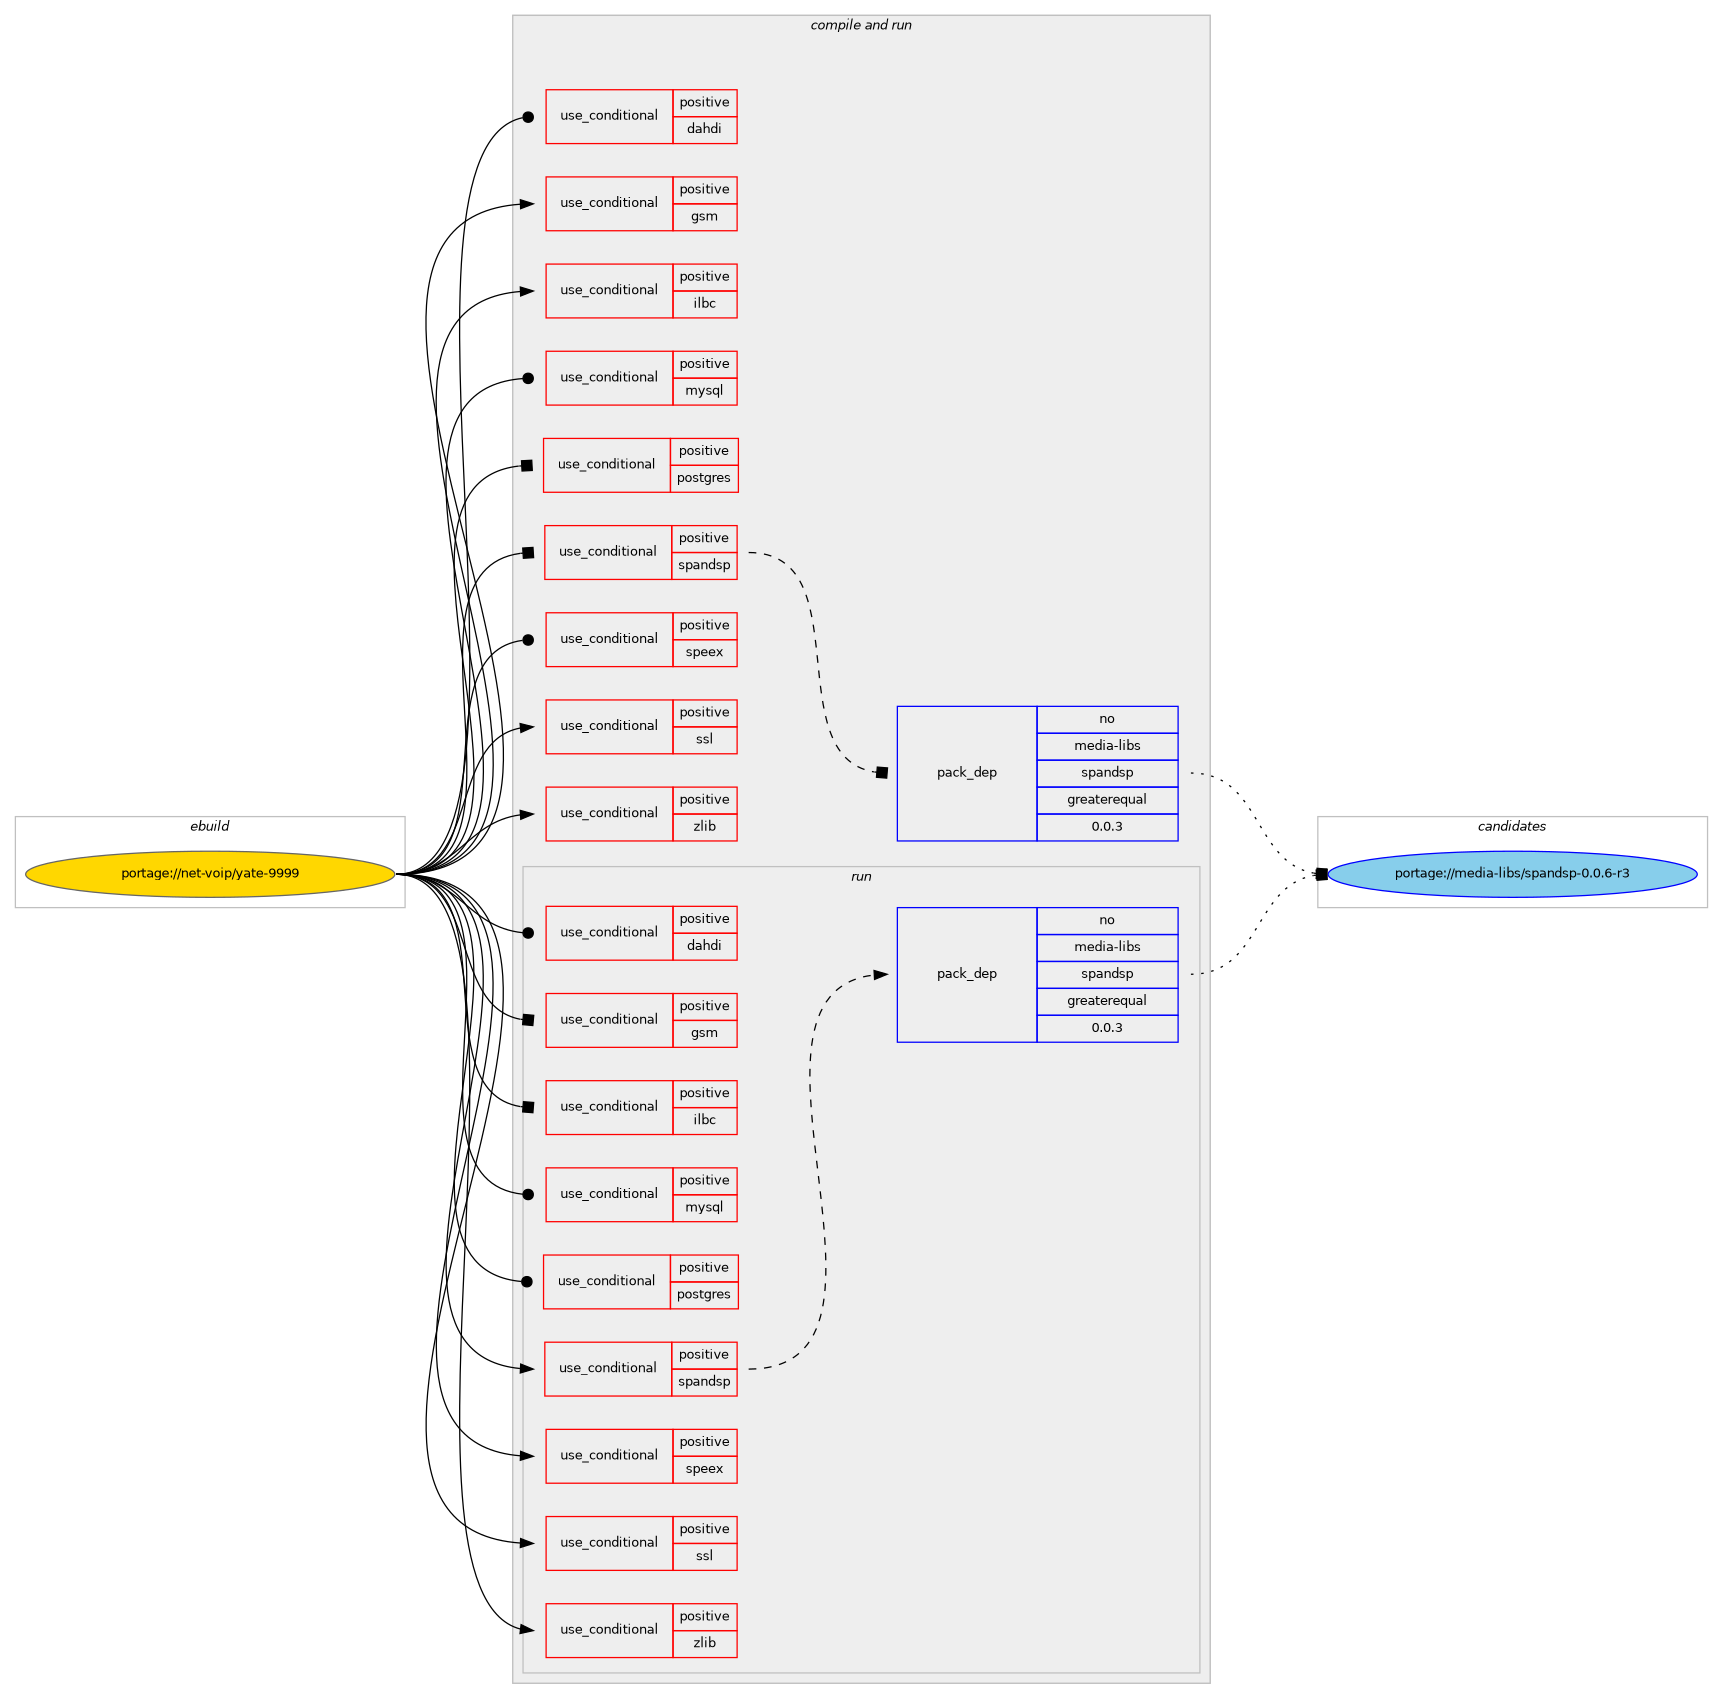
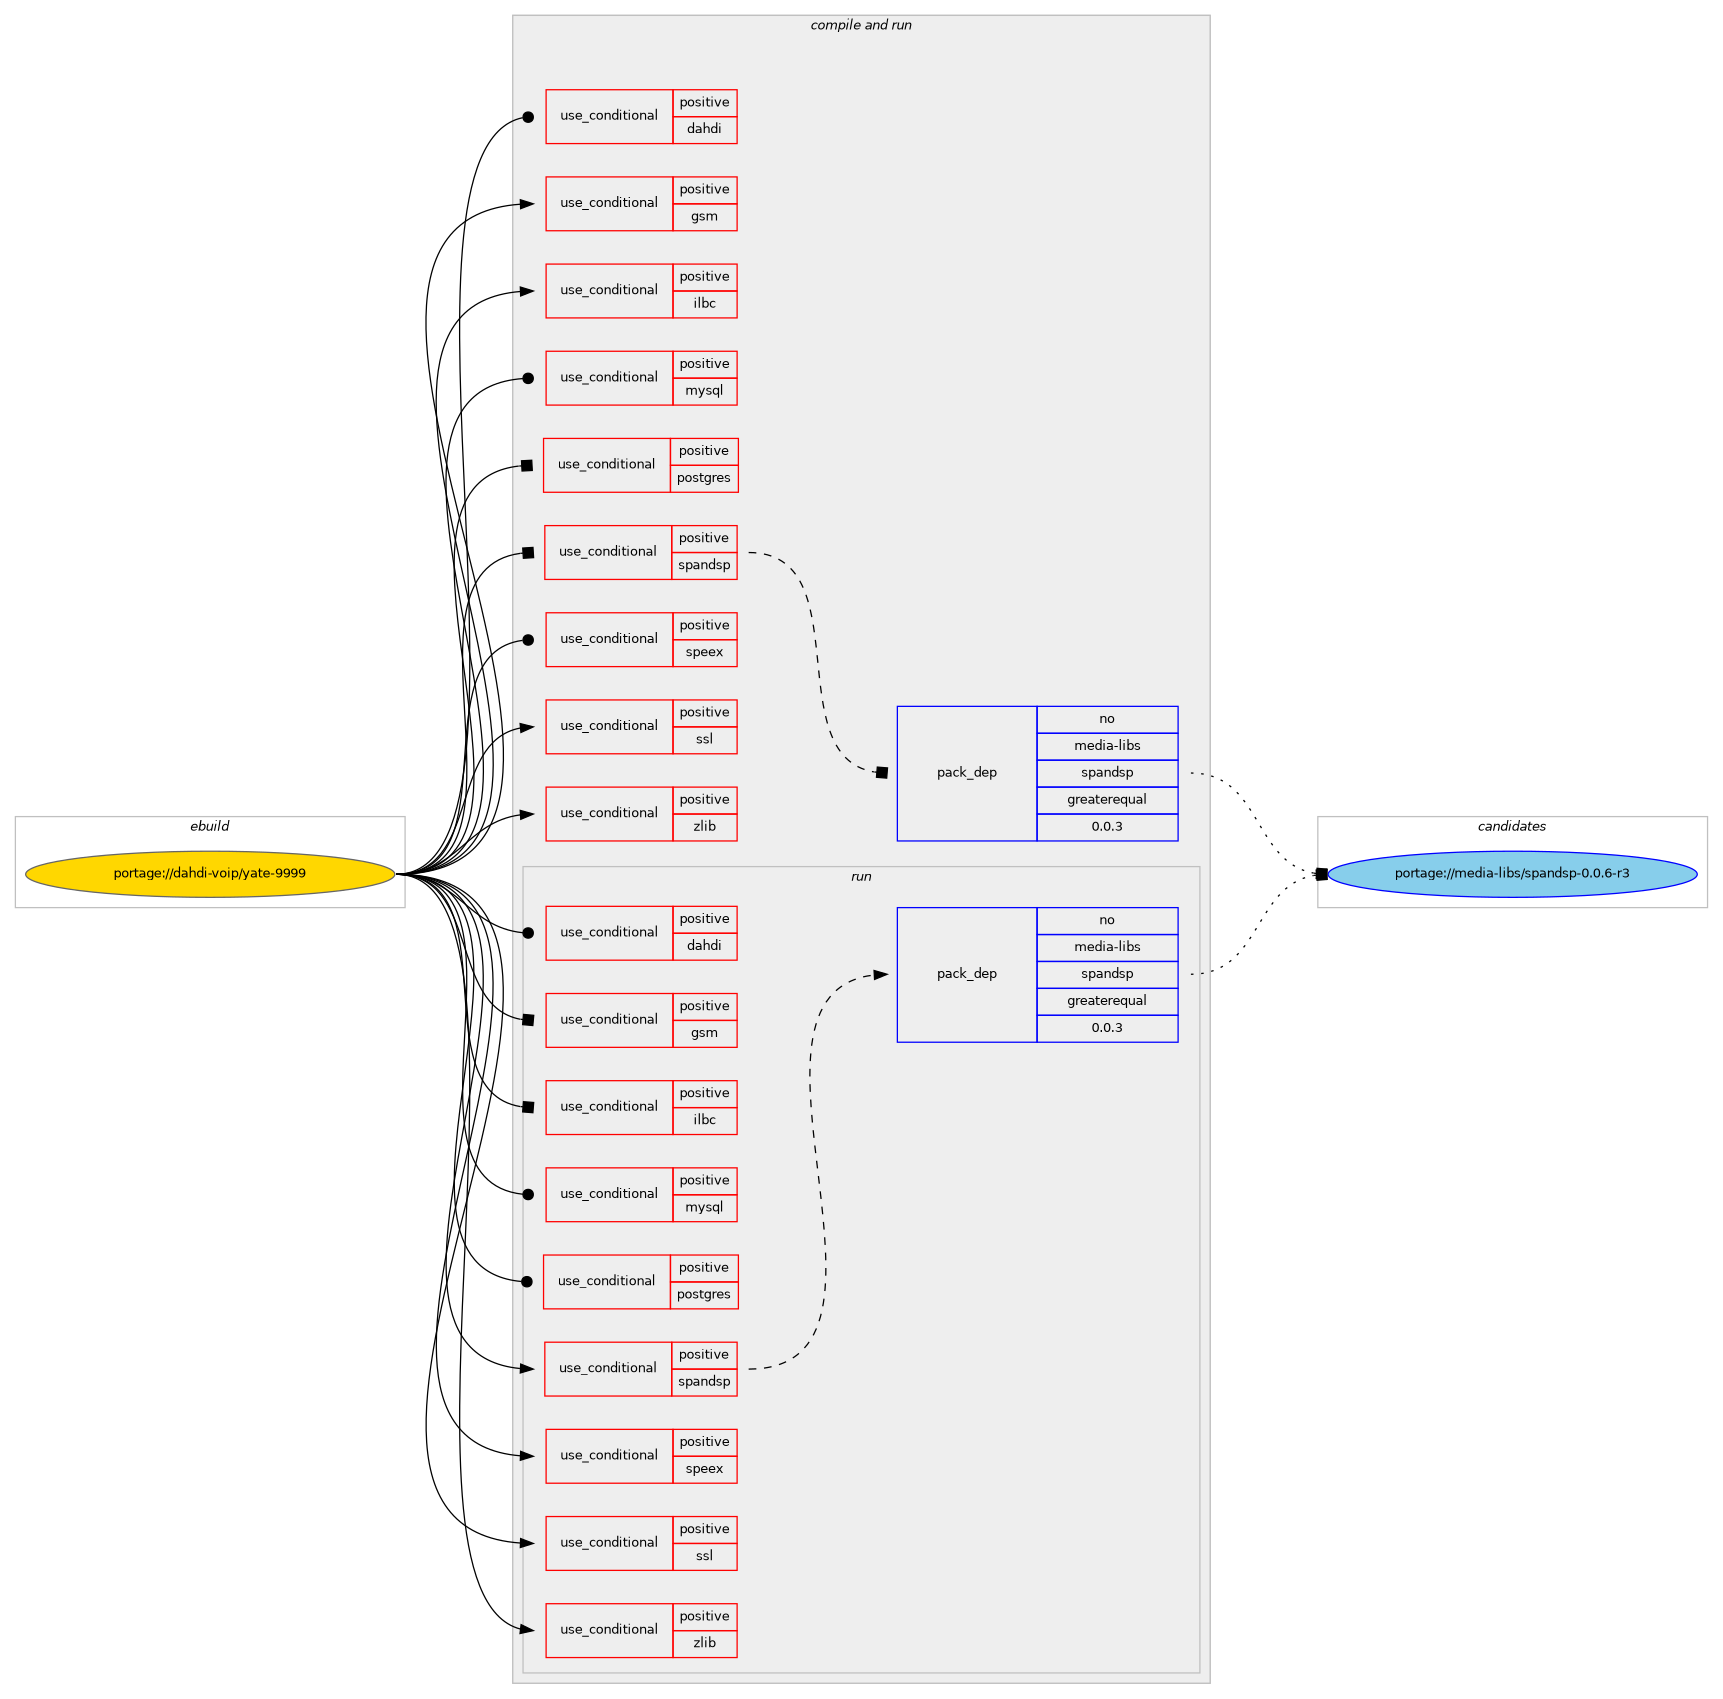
(210, 874) -> (210, 874)
